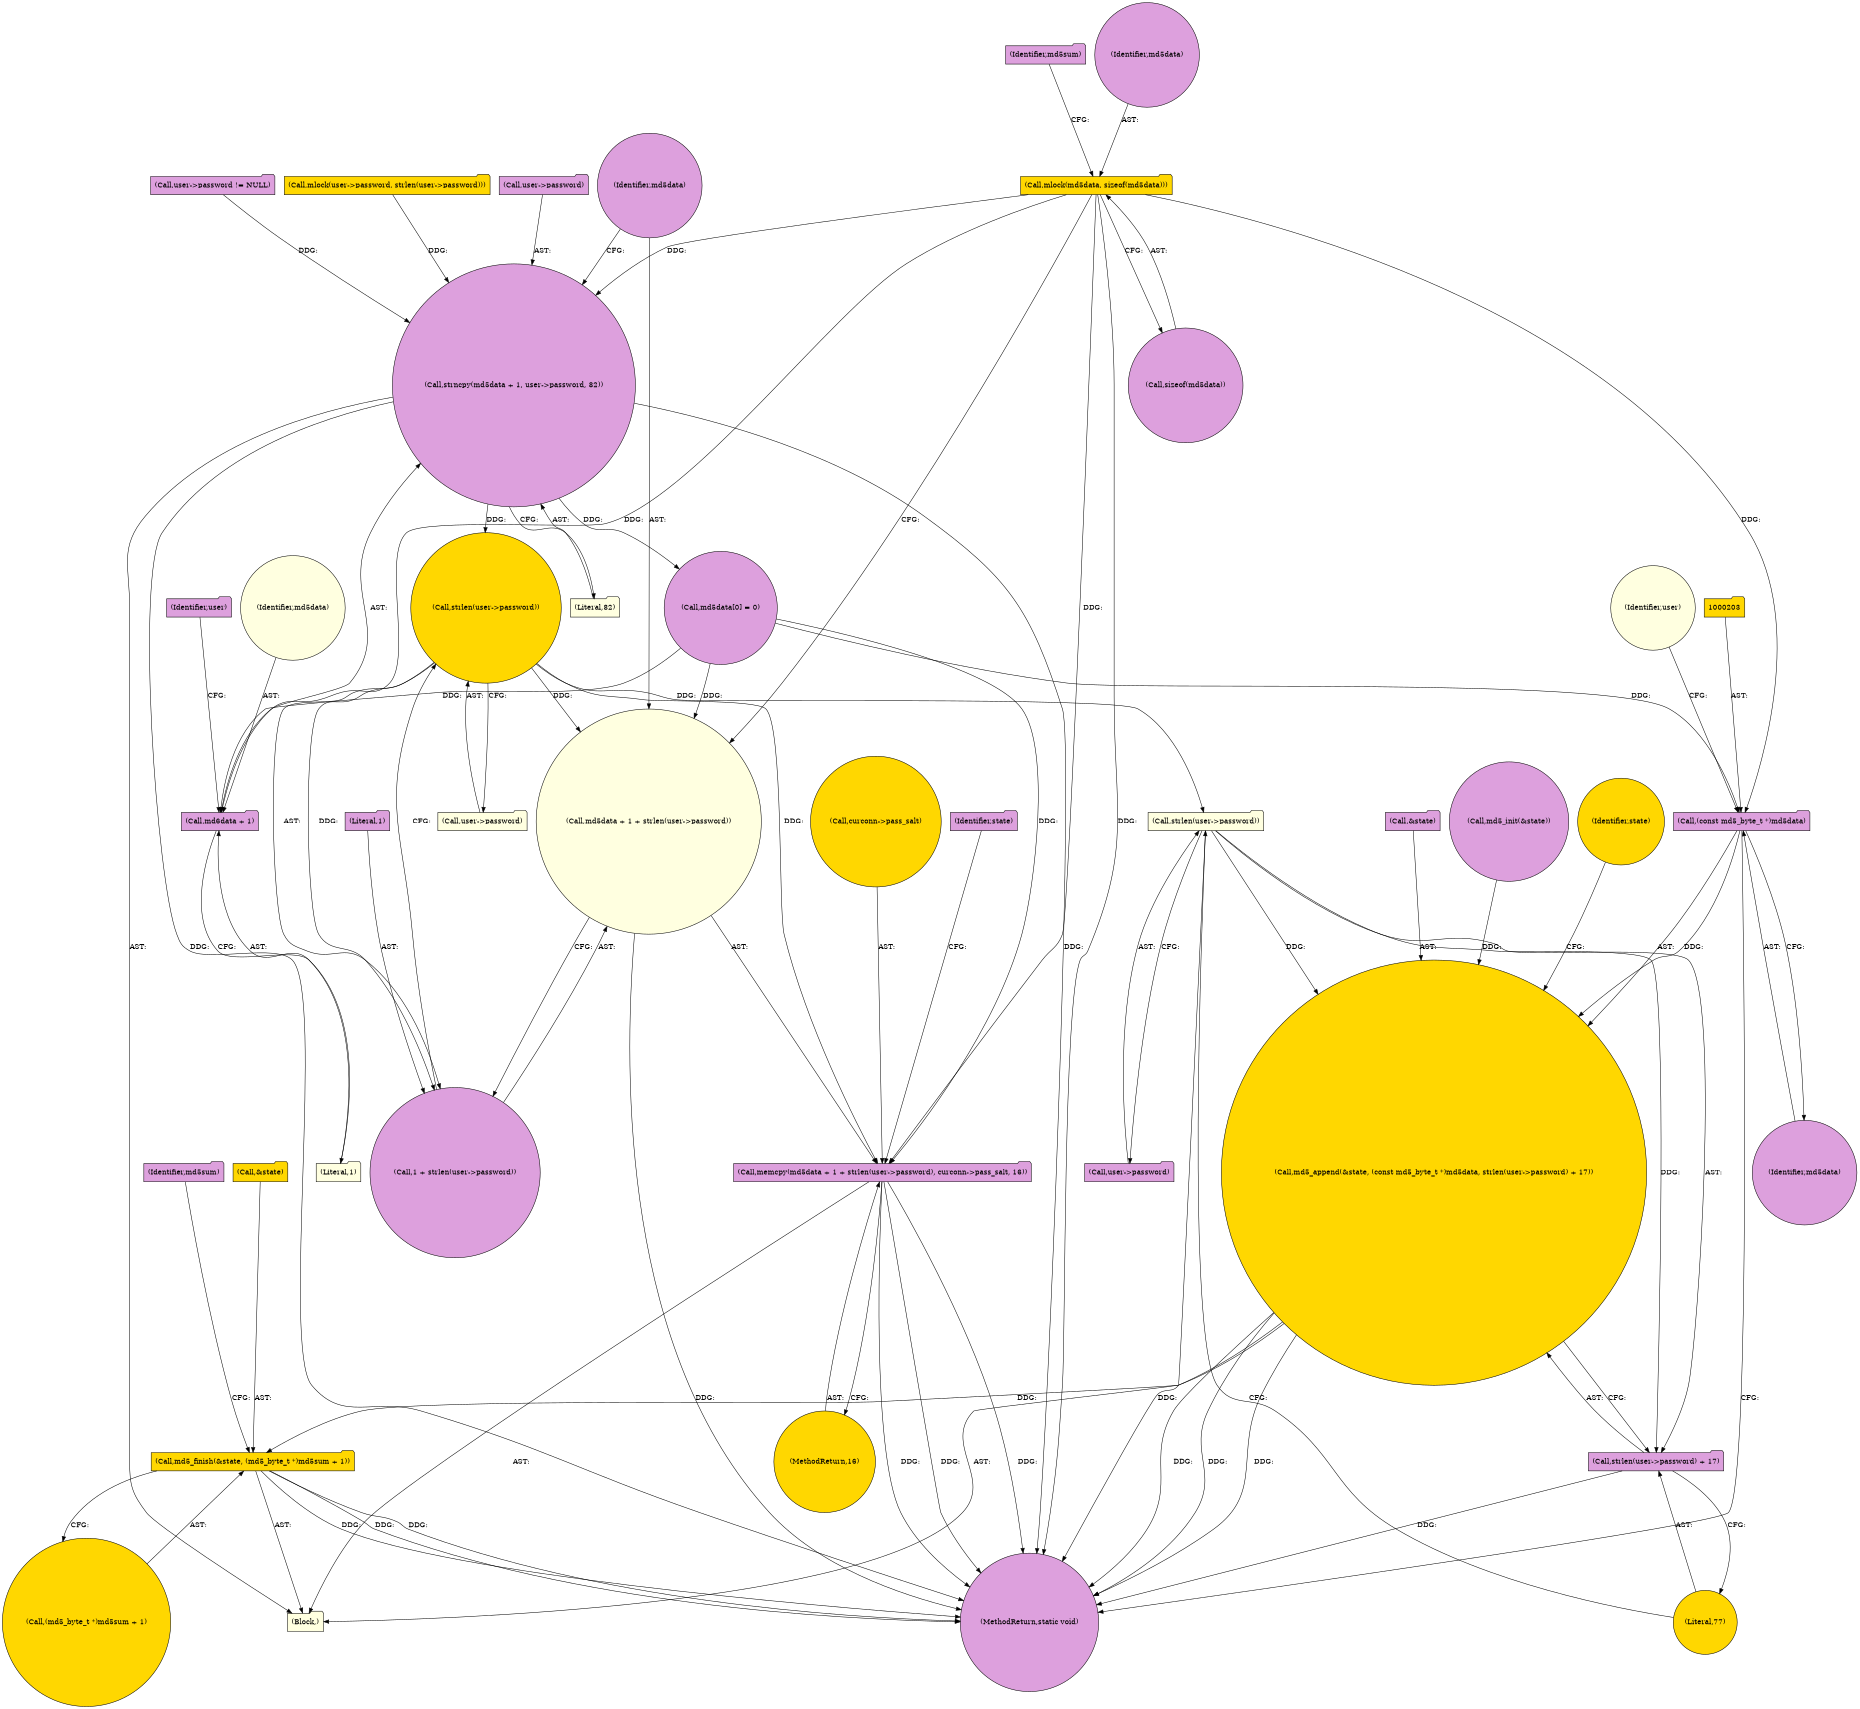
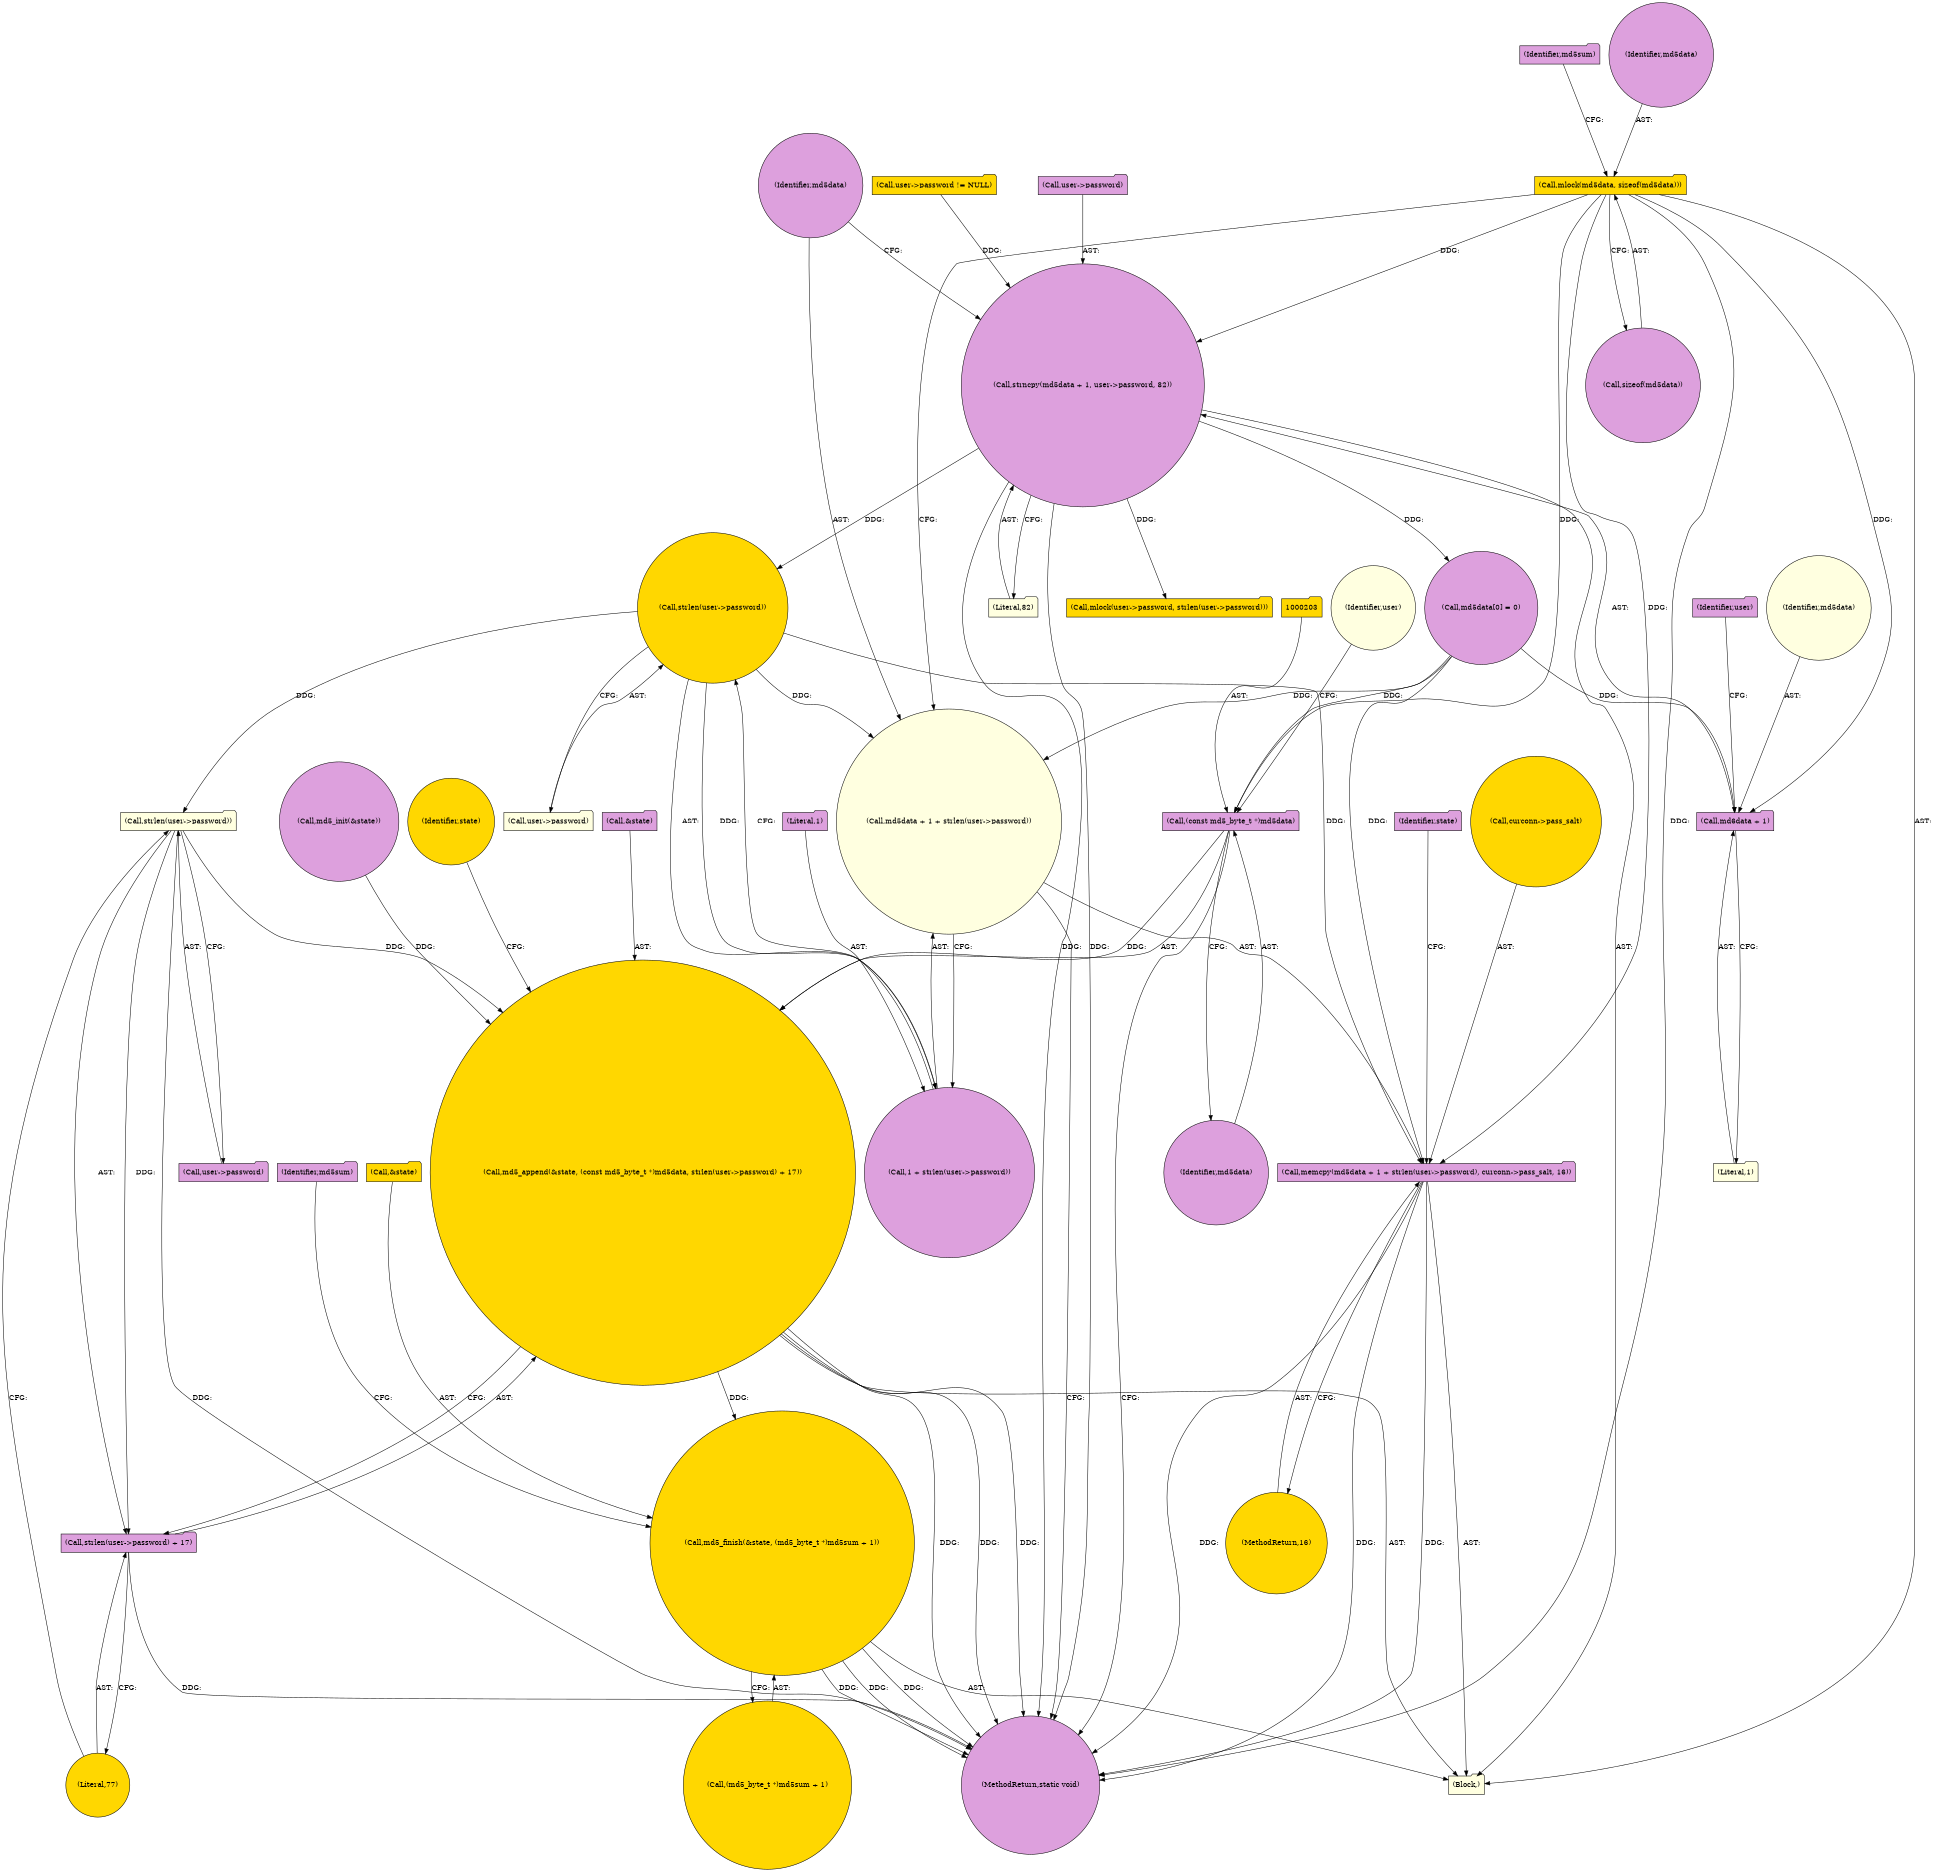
(213, 186) -> (934, 186)
(419, 236) -> (1146, 546)
none -> (1915, 1058)
(706, 1398) -> (1077, 1398)
(253, 1462) -> (782, 1543)
